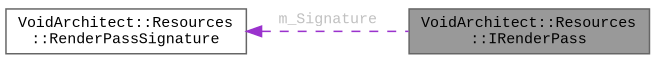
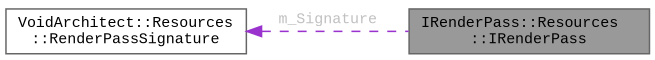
(529, 31) -> (529, 31)
